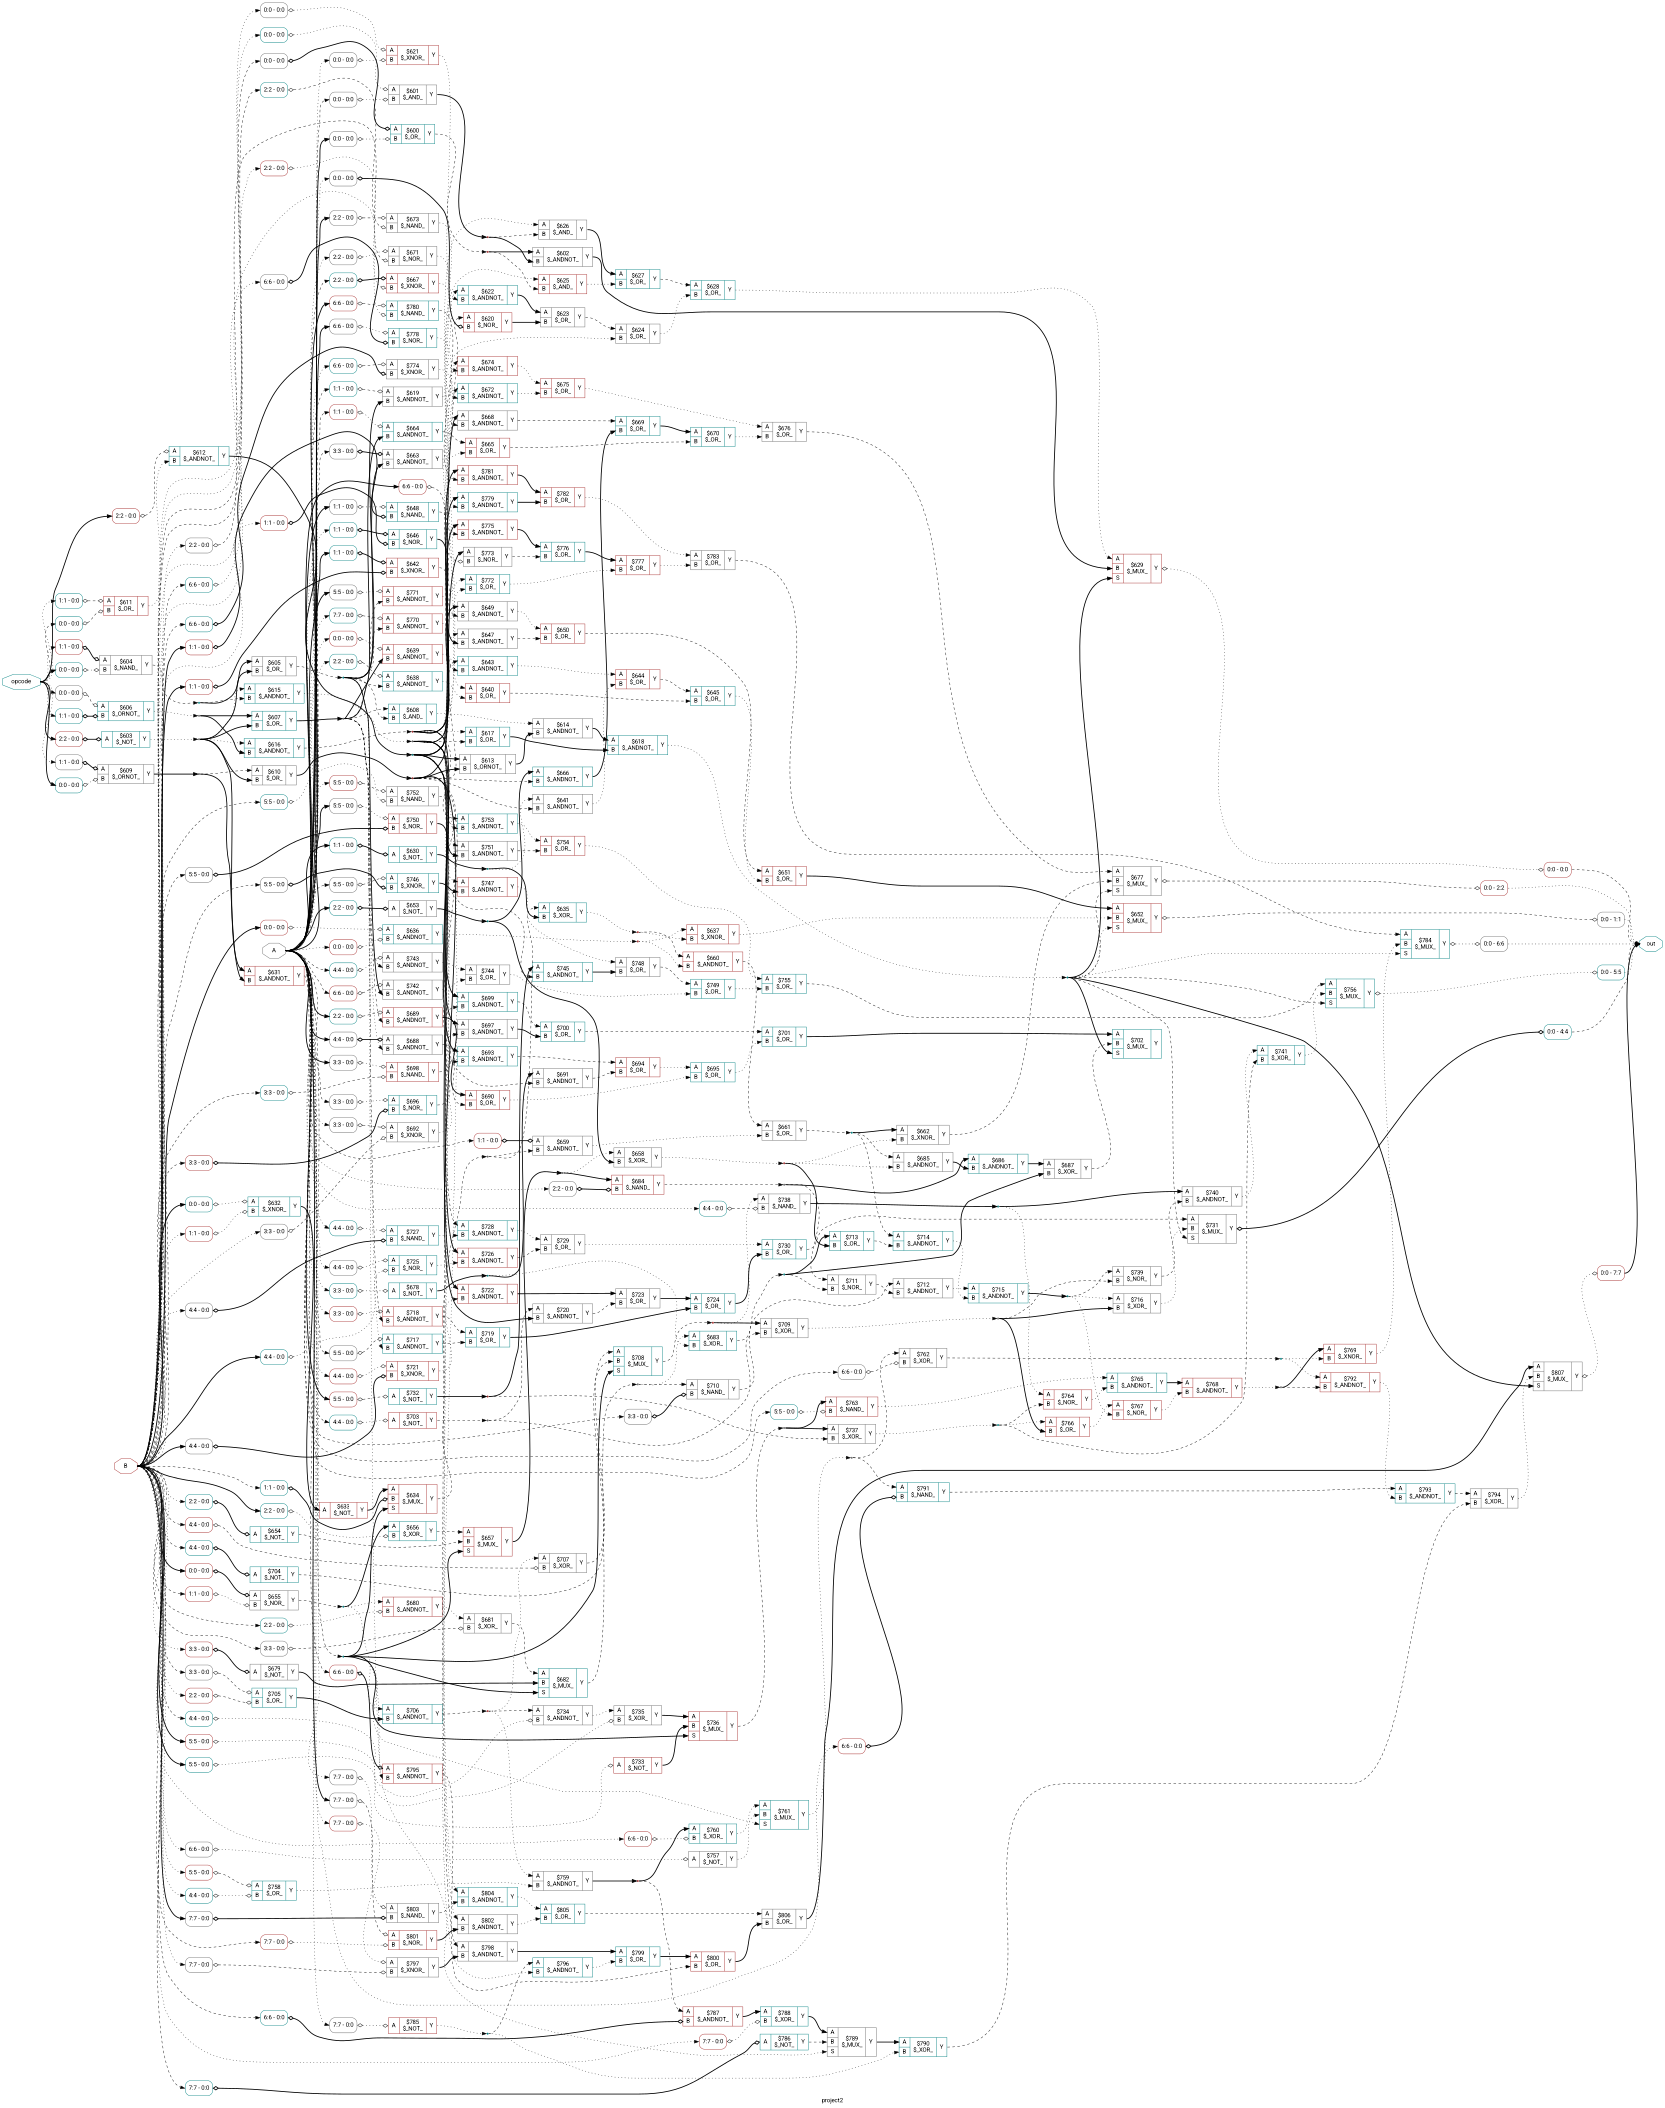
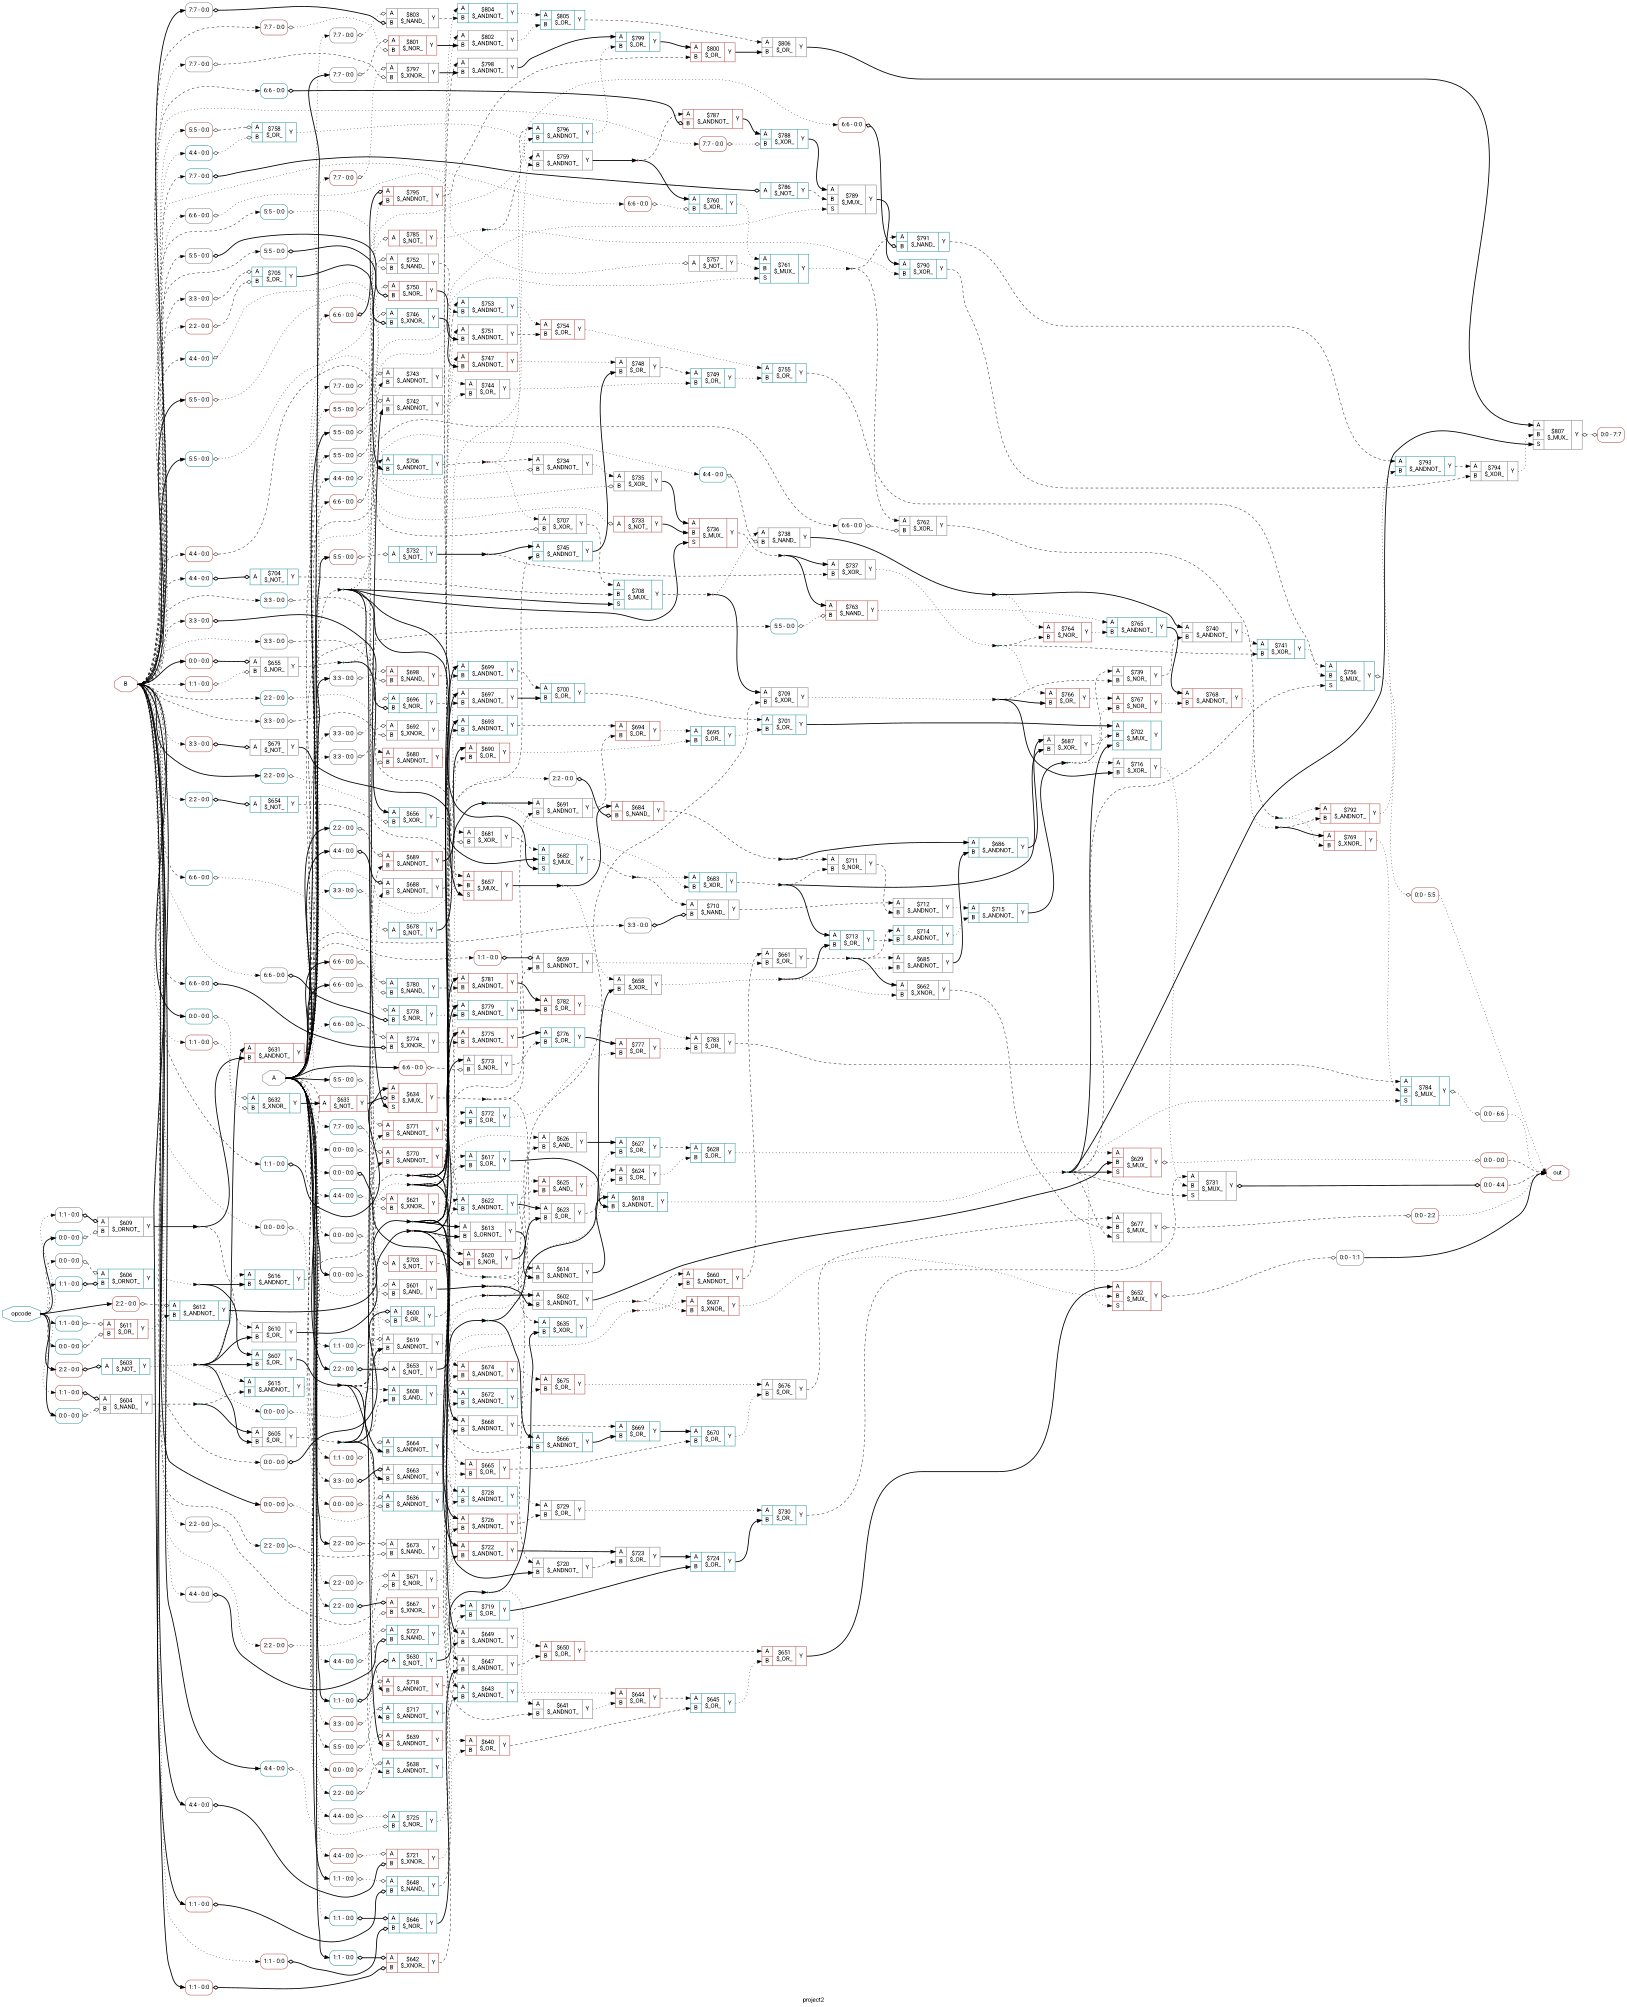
(1632, 930) -> (1470, 1244)
(1651, 944) -> (1558, 1173)
(1611, 972) -> (1425, 895)
(1558, 1032) -> (1494, 1185)
(1632, 1110) -> none
